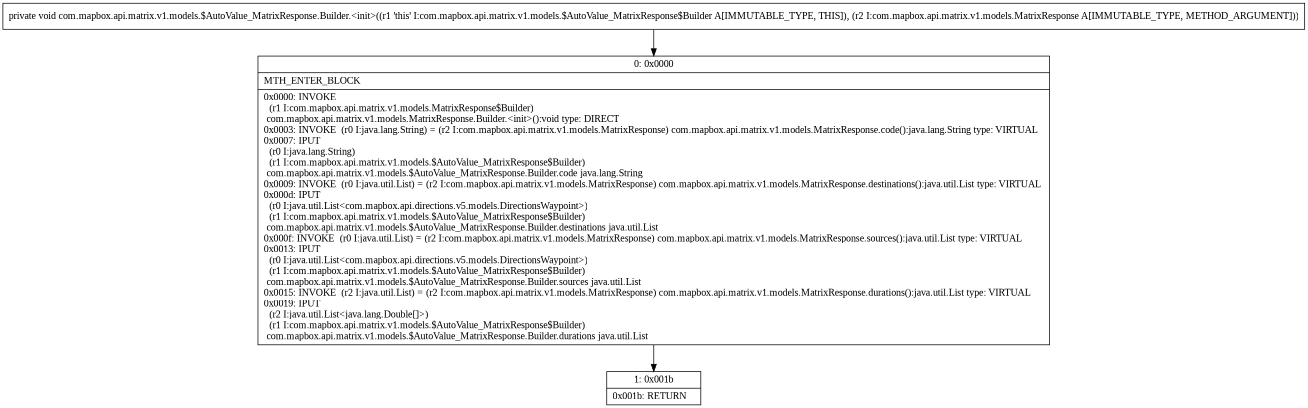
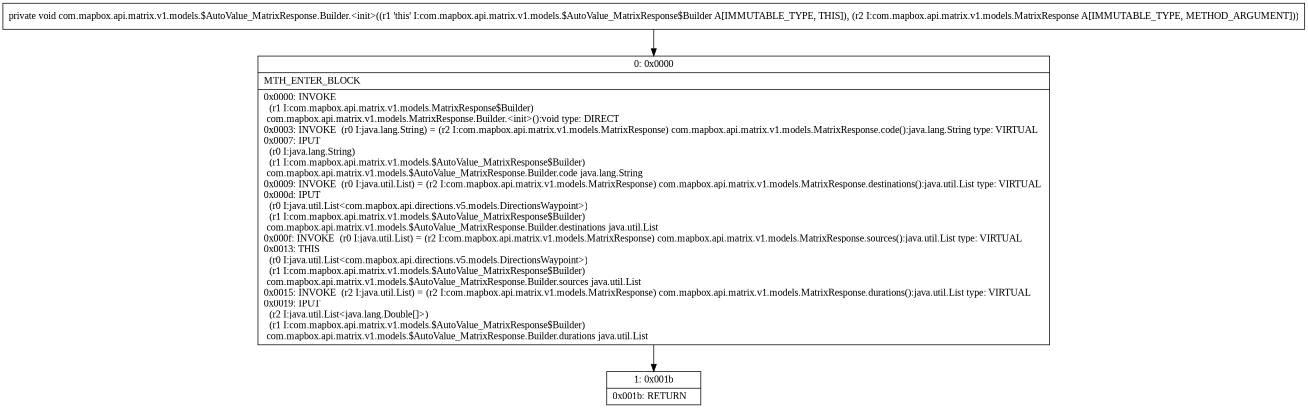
(295, 249) -> (295, 249)
